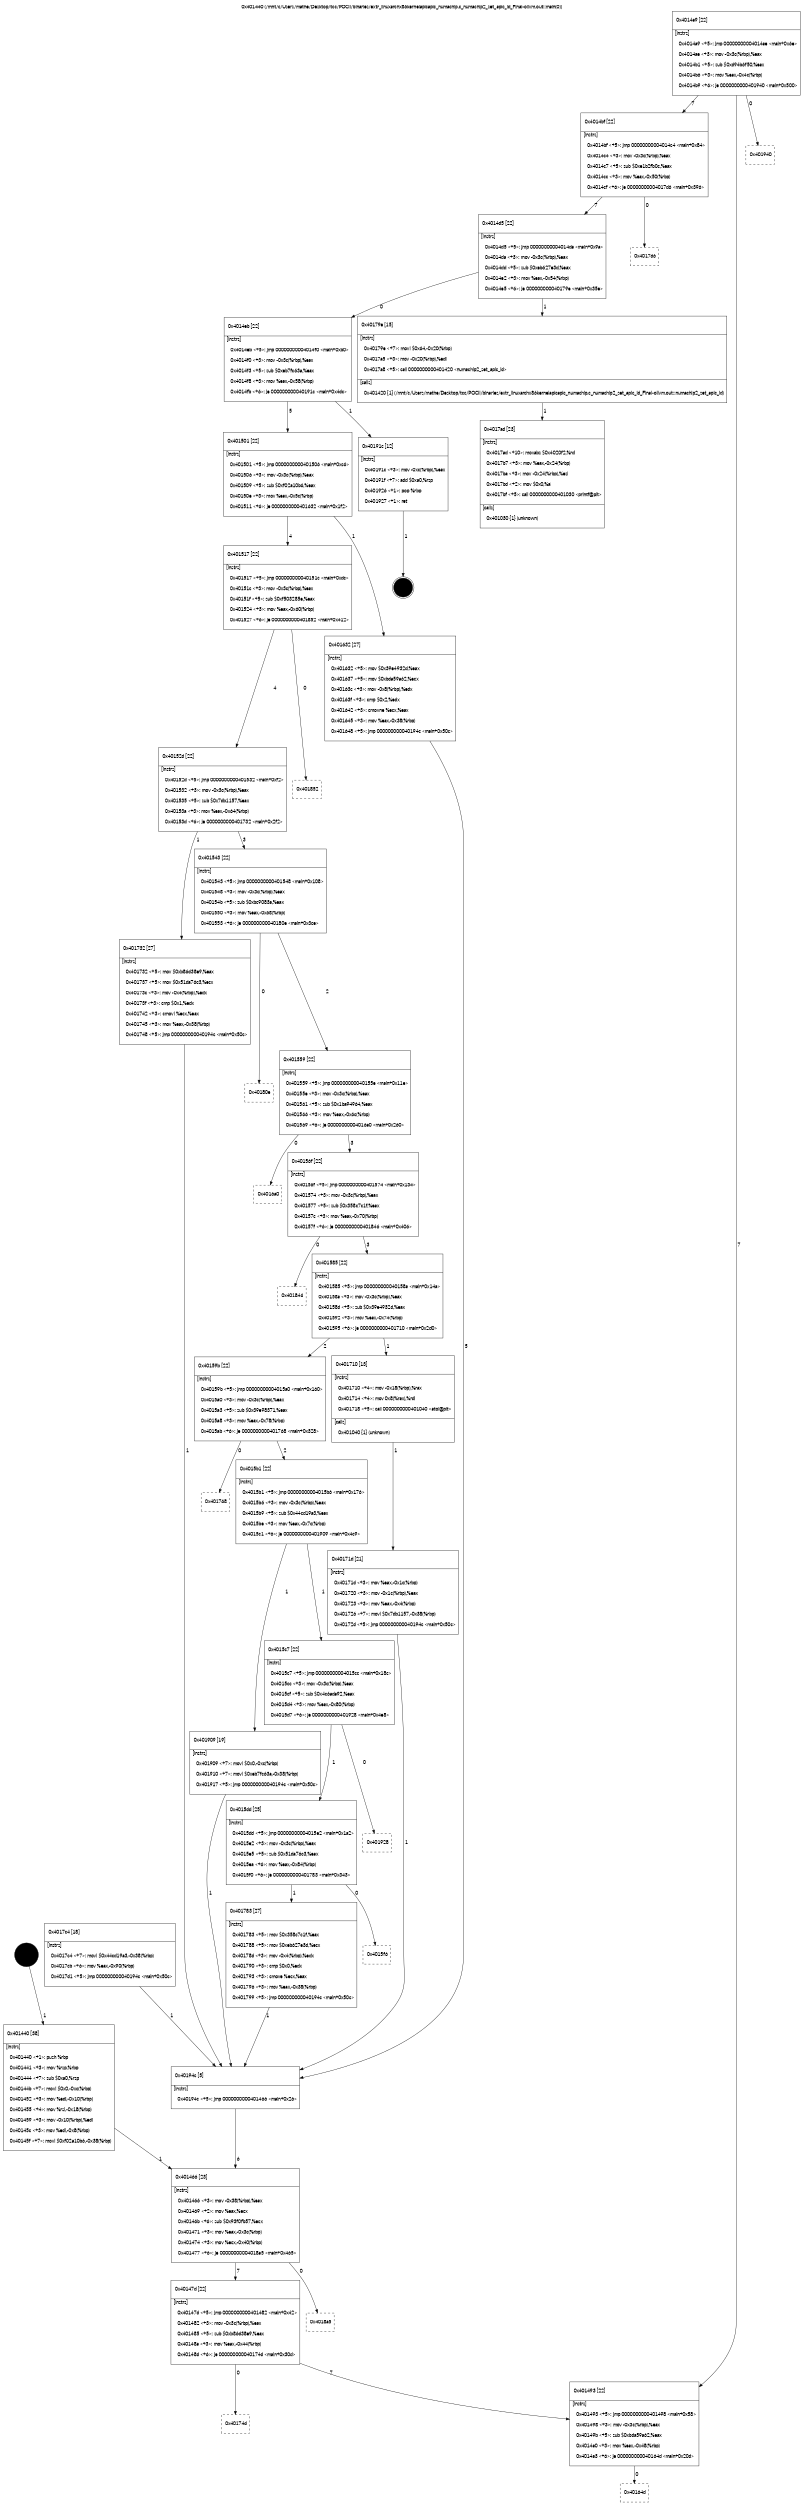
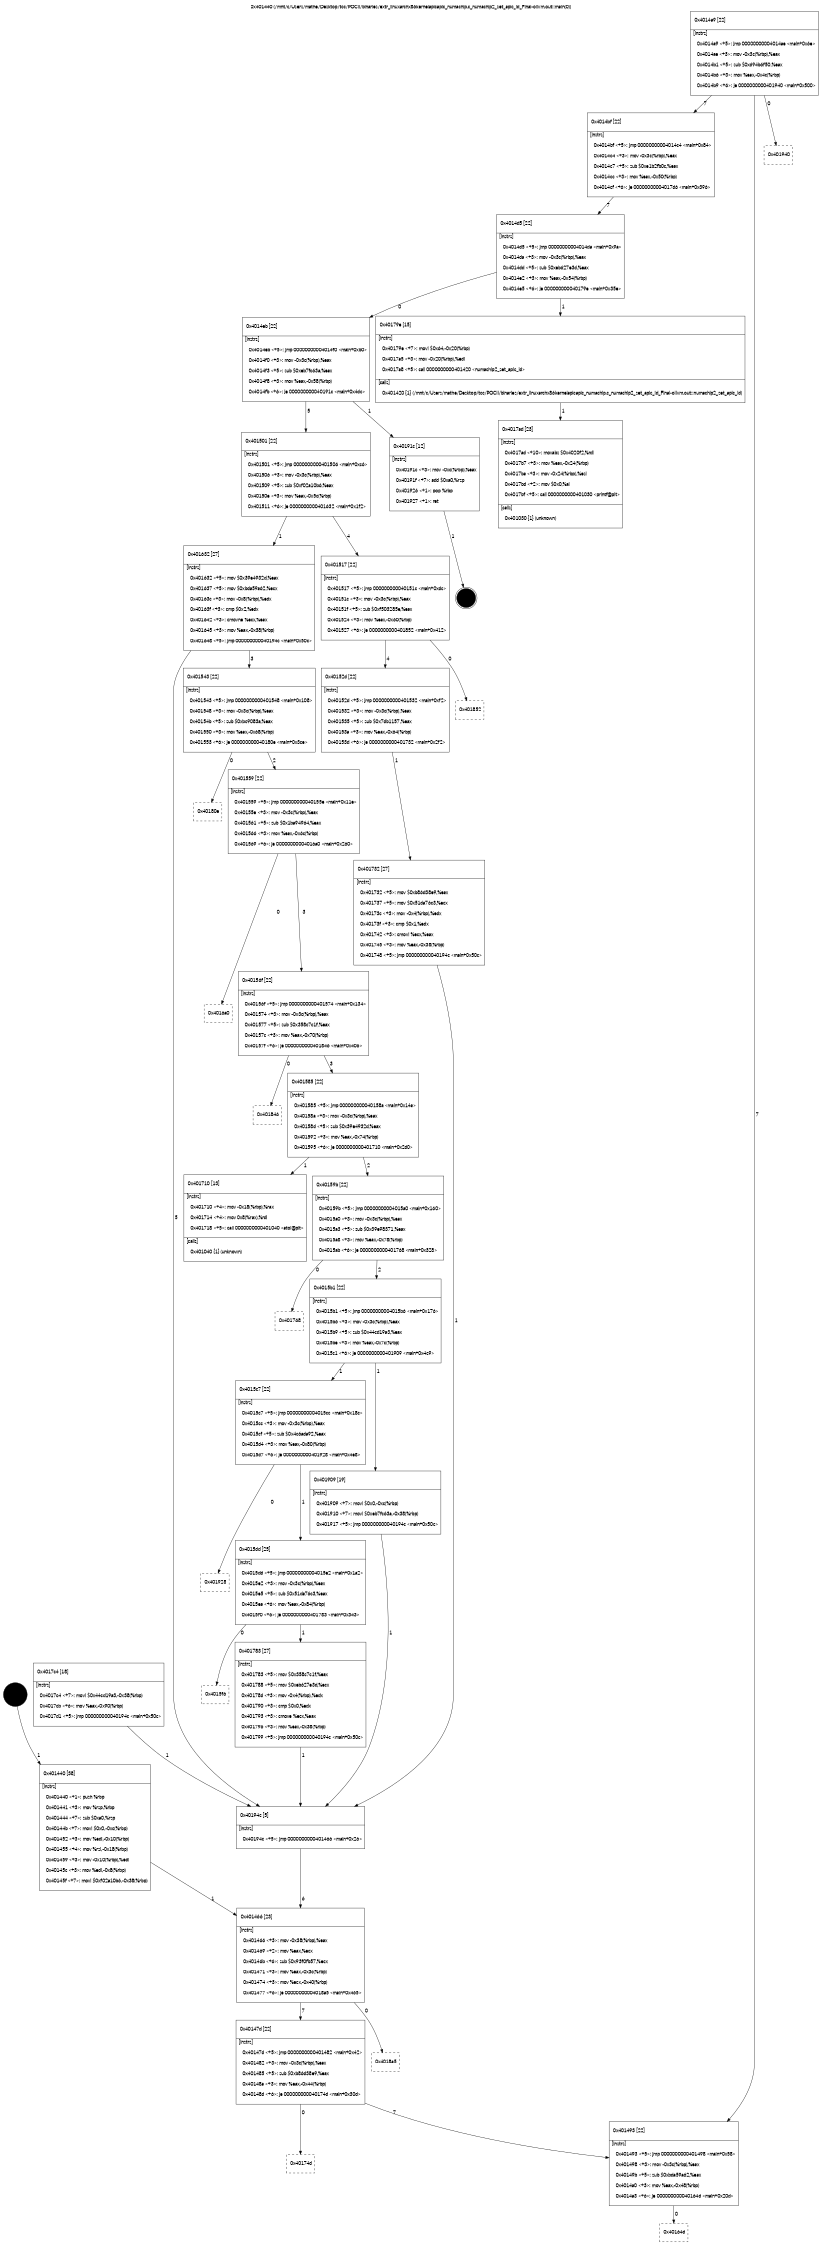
(644, 256) -> none
(241, 839) -> (249, 658)
(393, 1592) -> none
